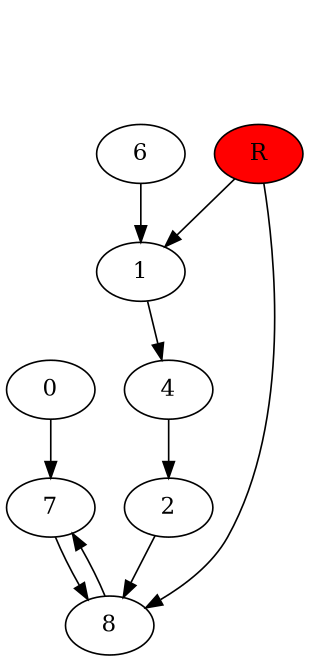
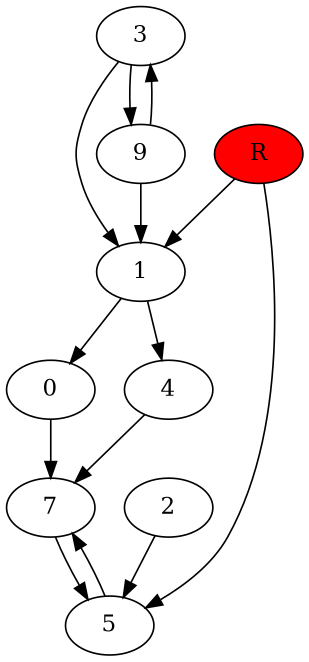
none -> (141, 36)
(141, 154) -> (141, 154)
none -> (101, 324)
(169, 441) -> (116, 443)
(110, 626) -> (110, 626)
